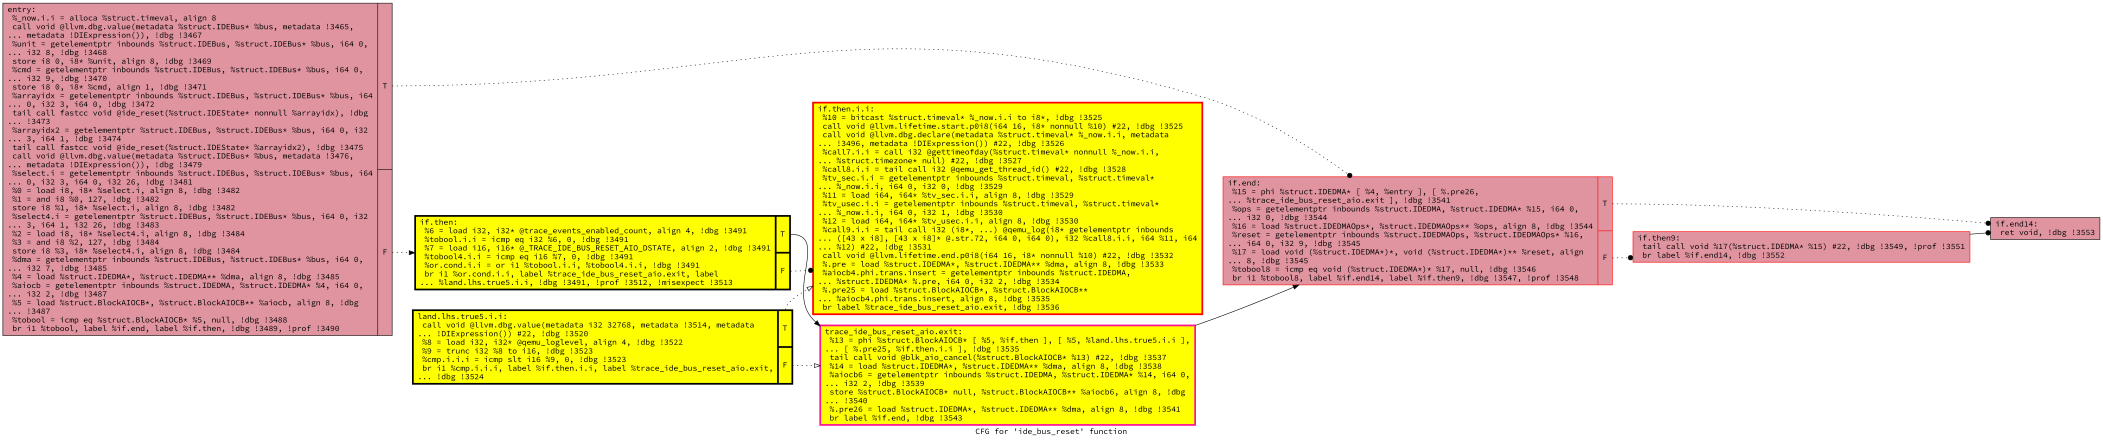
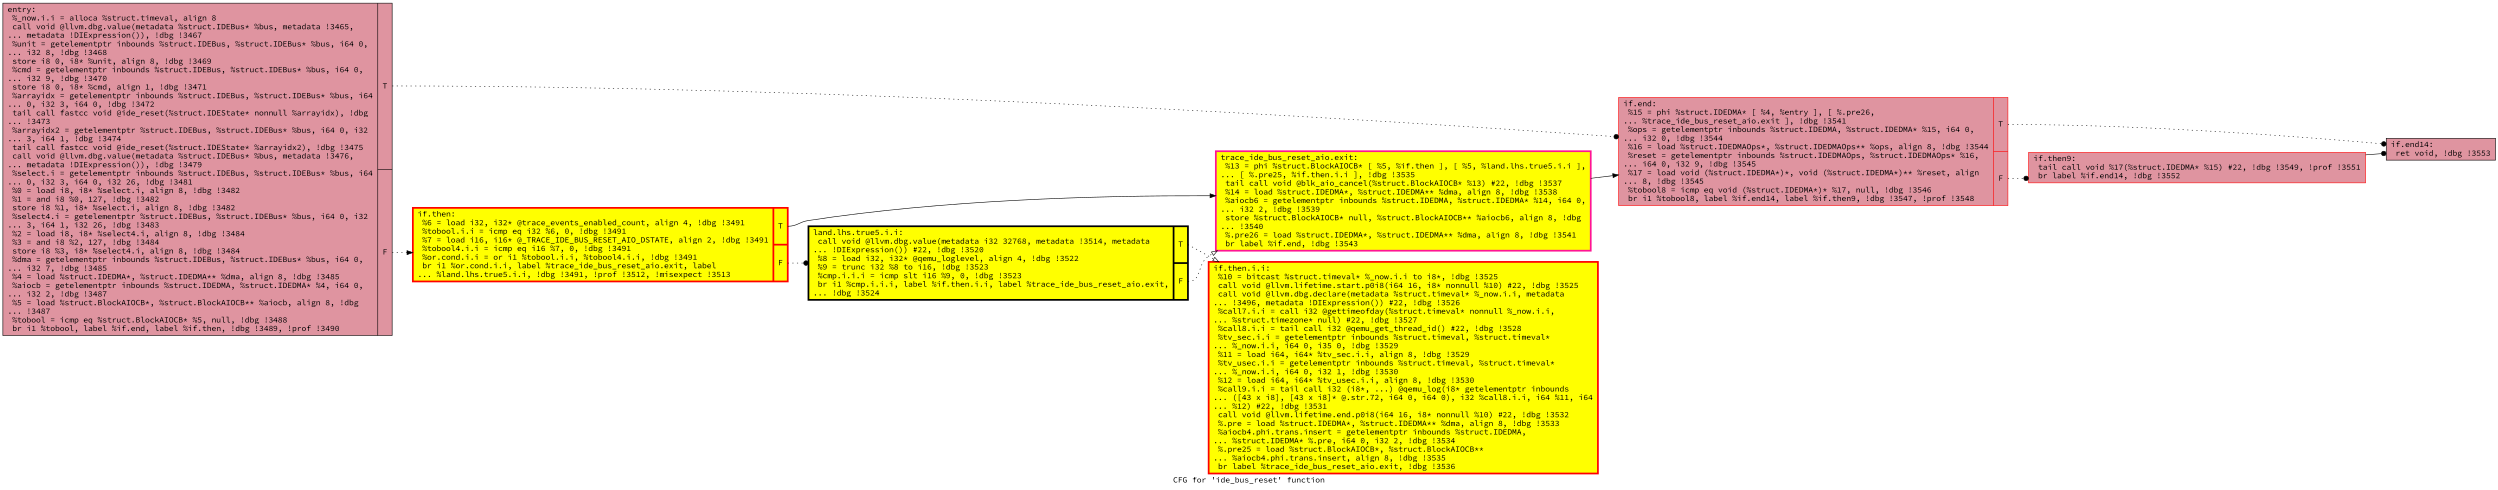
(910, 187) -> (1306, 346)
(603, 253) -> (600, 245)
(799, 271) -> (796, 263)
